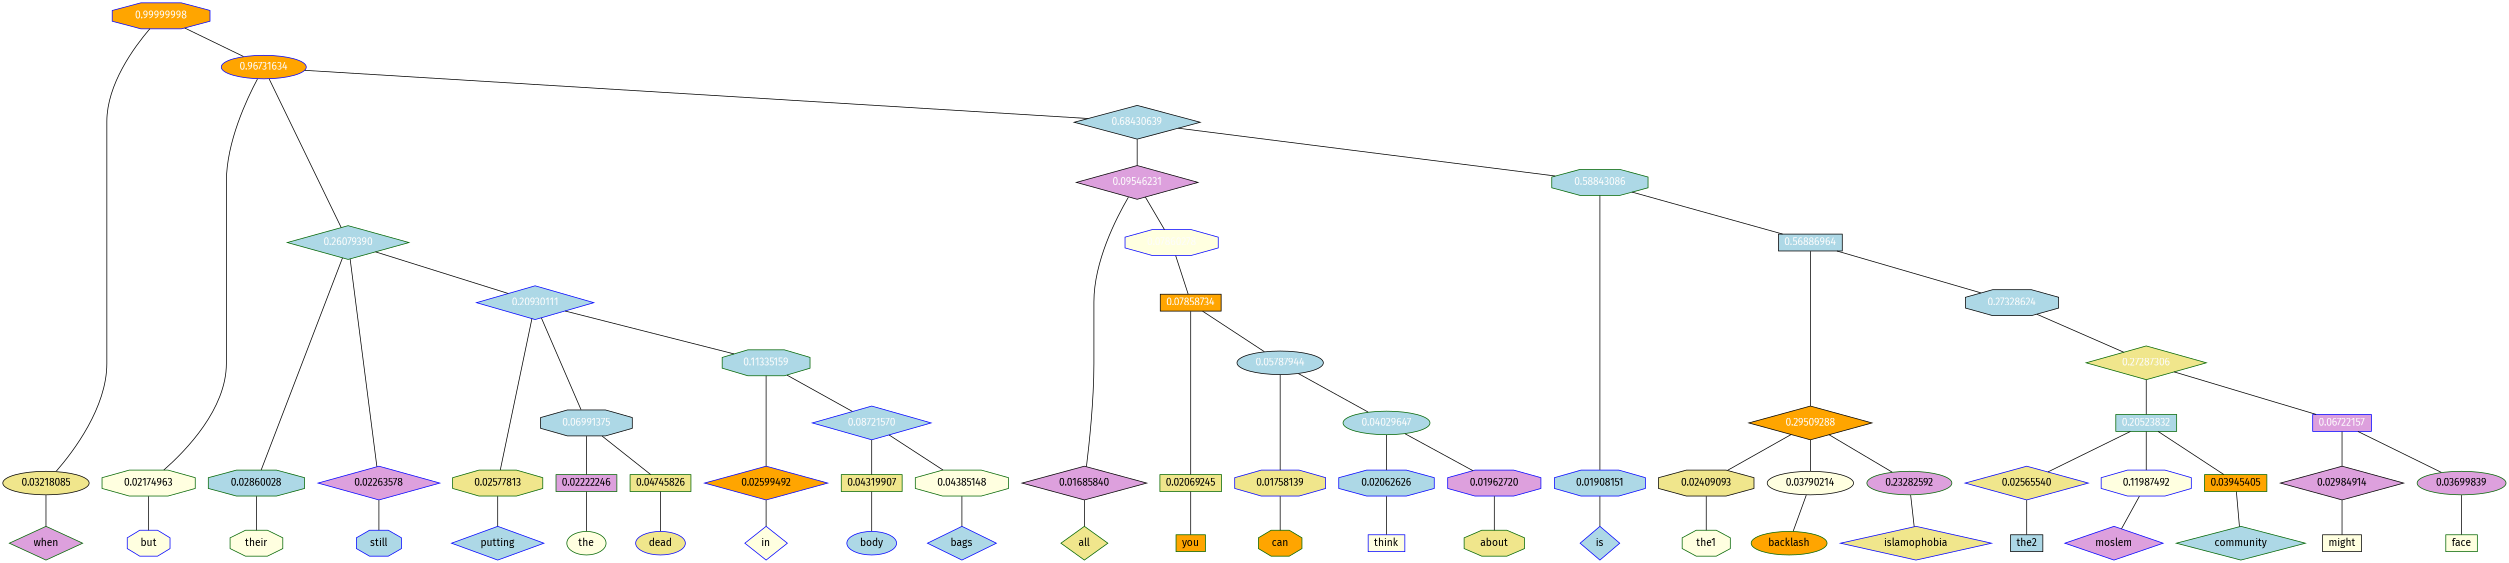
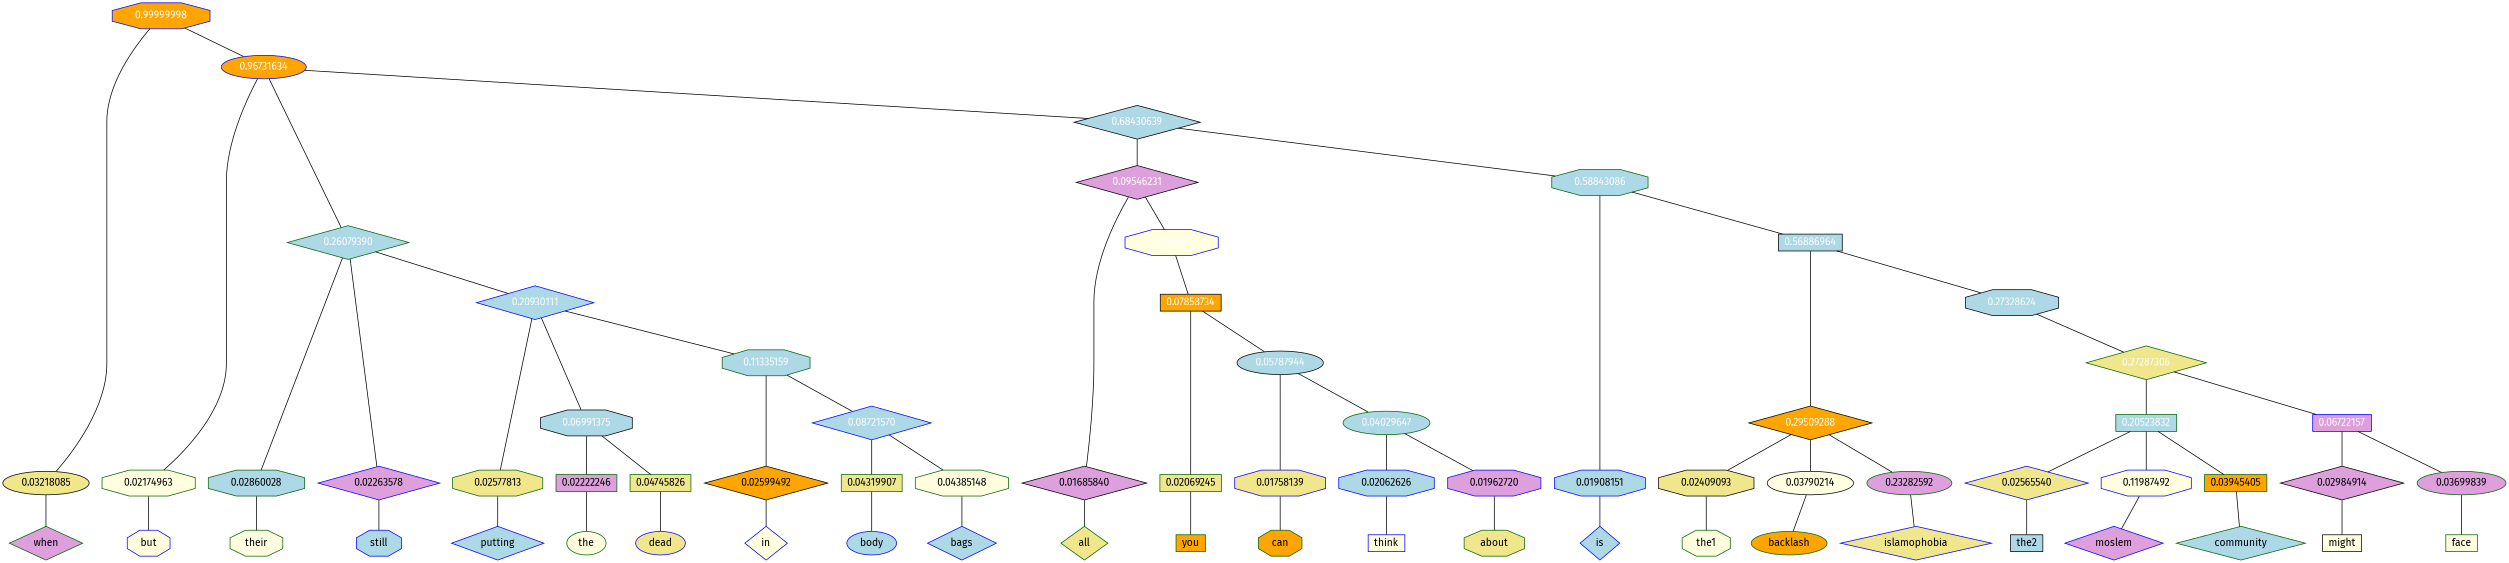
(766, 483) -> (766, 483)
